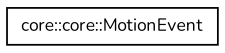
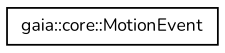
(112, 26) -> (112, 26)
